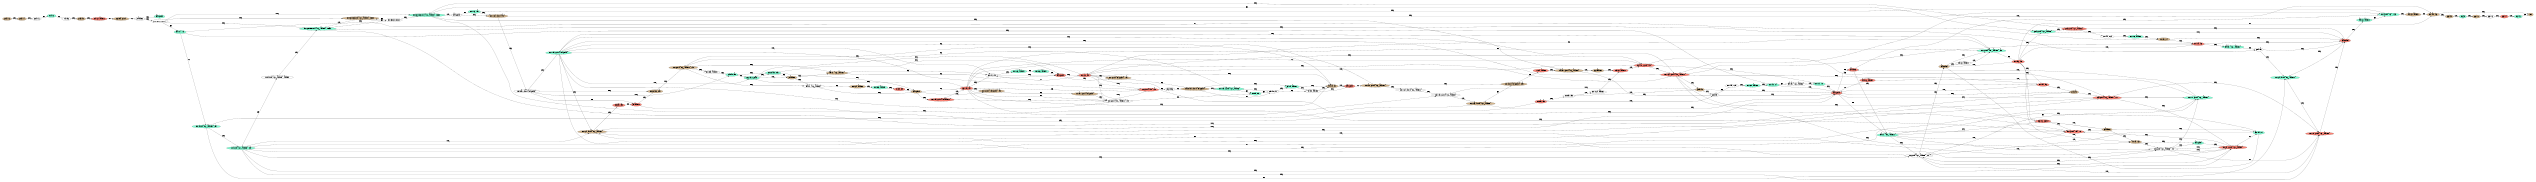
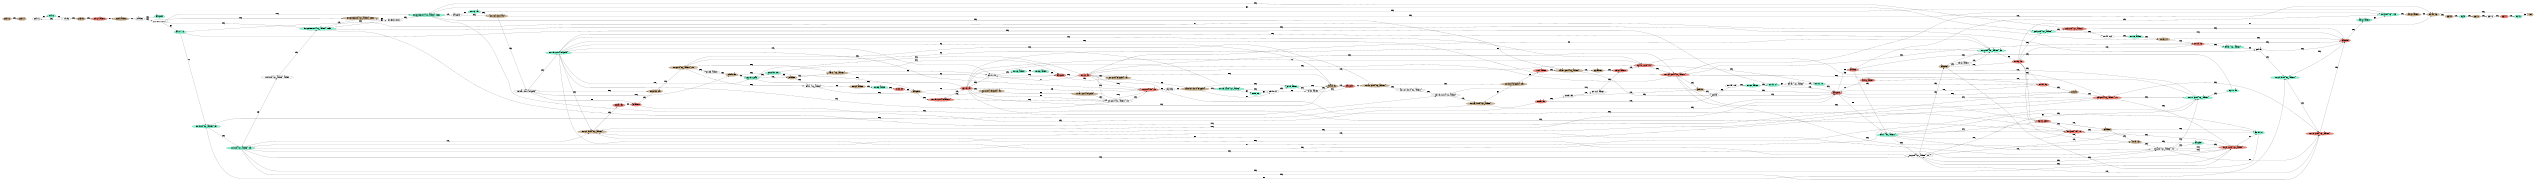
(29, 19) -> (52, 20)
(121, 19) -> (121, 19)
(732, 75) -> (732, 75)
none -> (2233, 91)
(1190, 97) -> (1138, 97)
